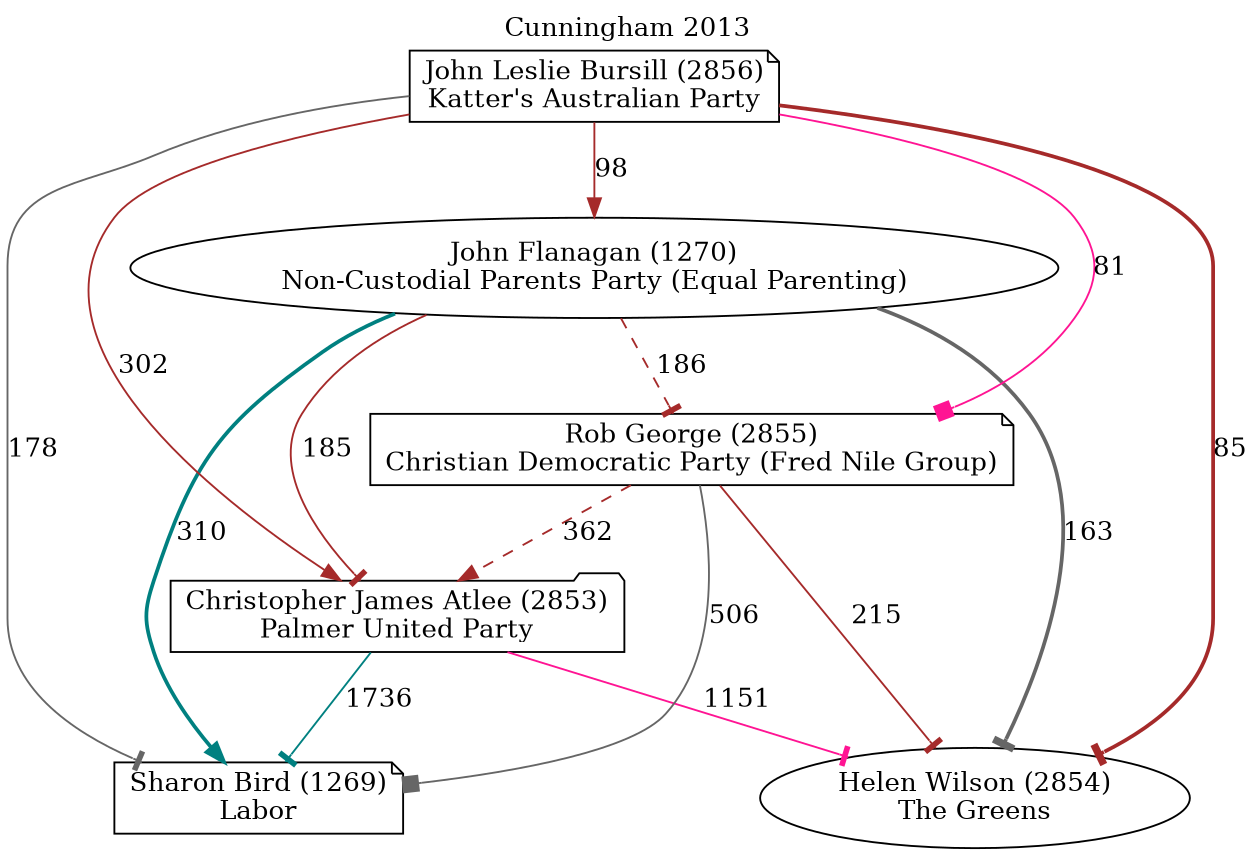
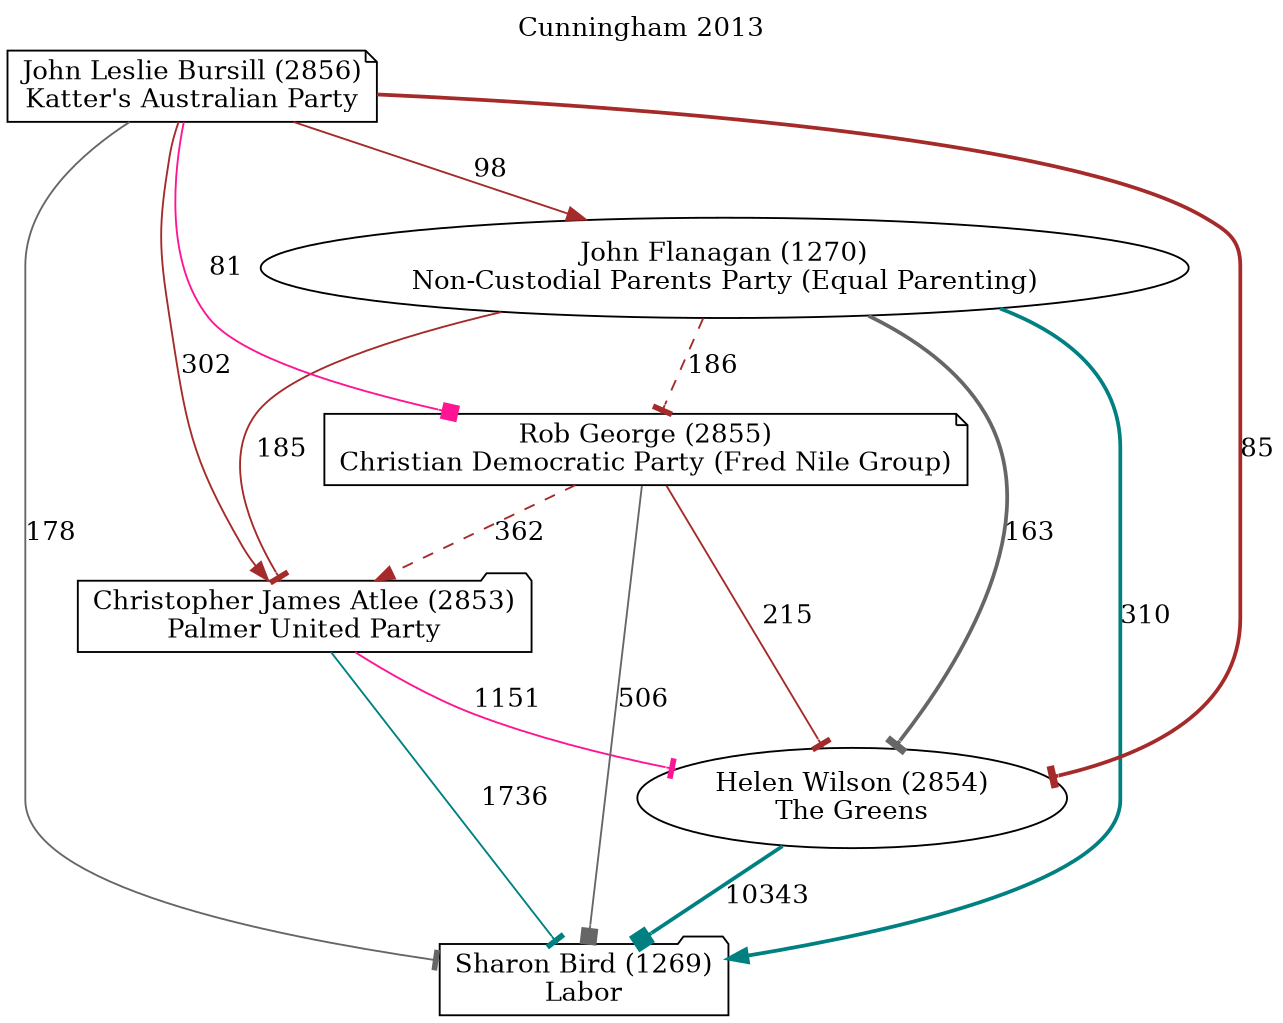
(259, 798) -> (584, 980)
none -> (717, 890)
